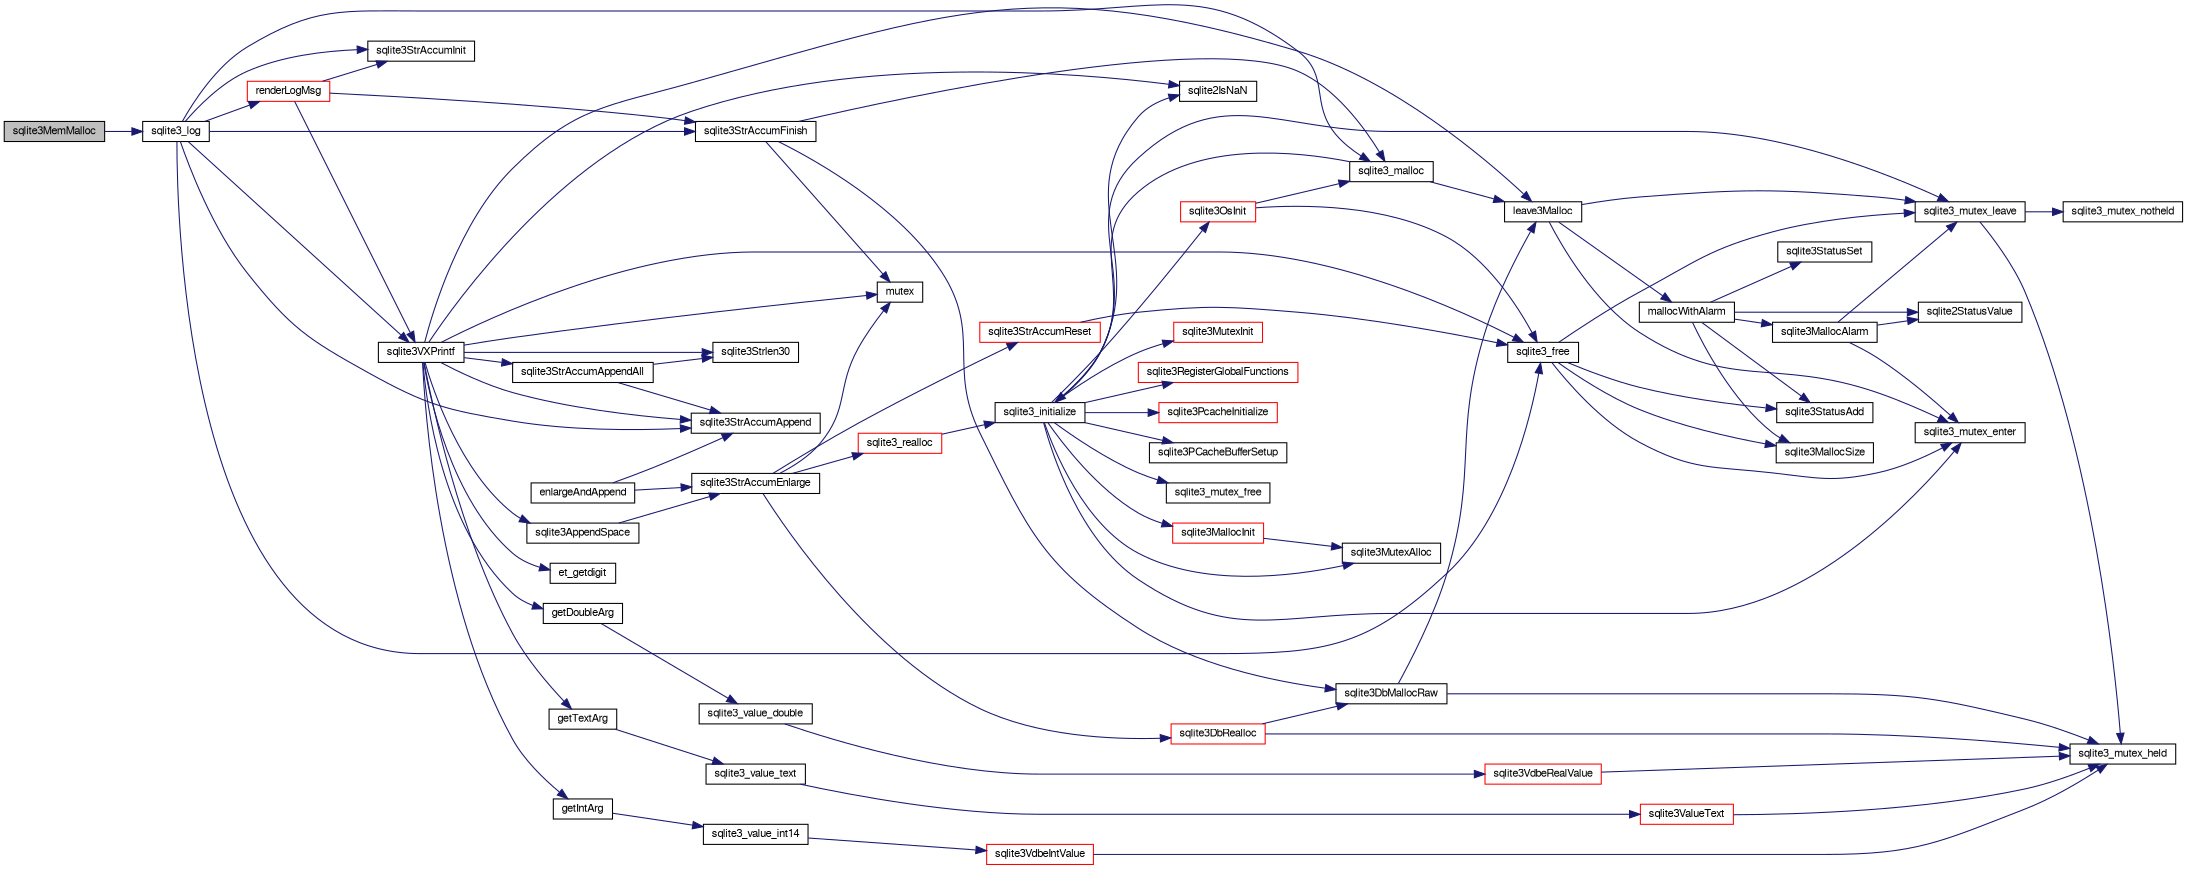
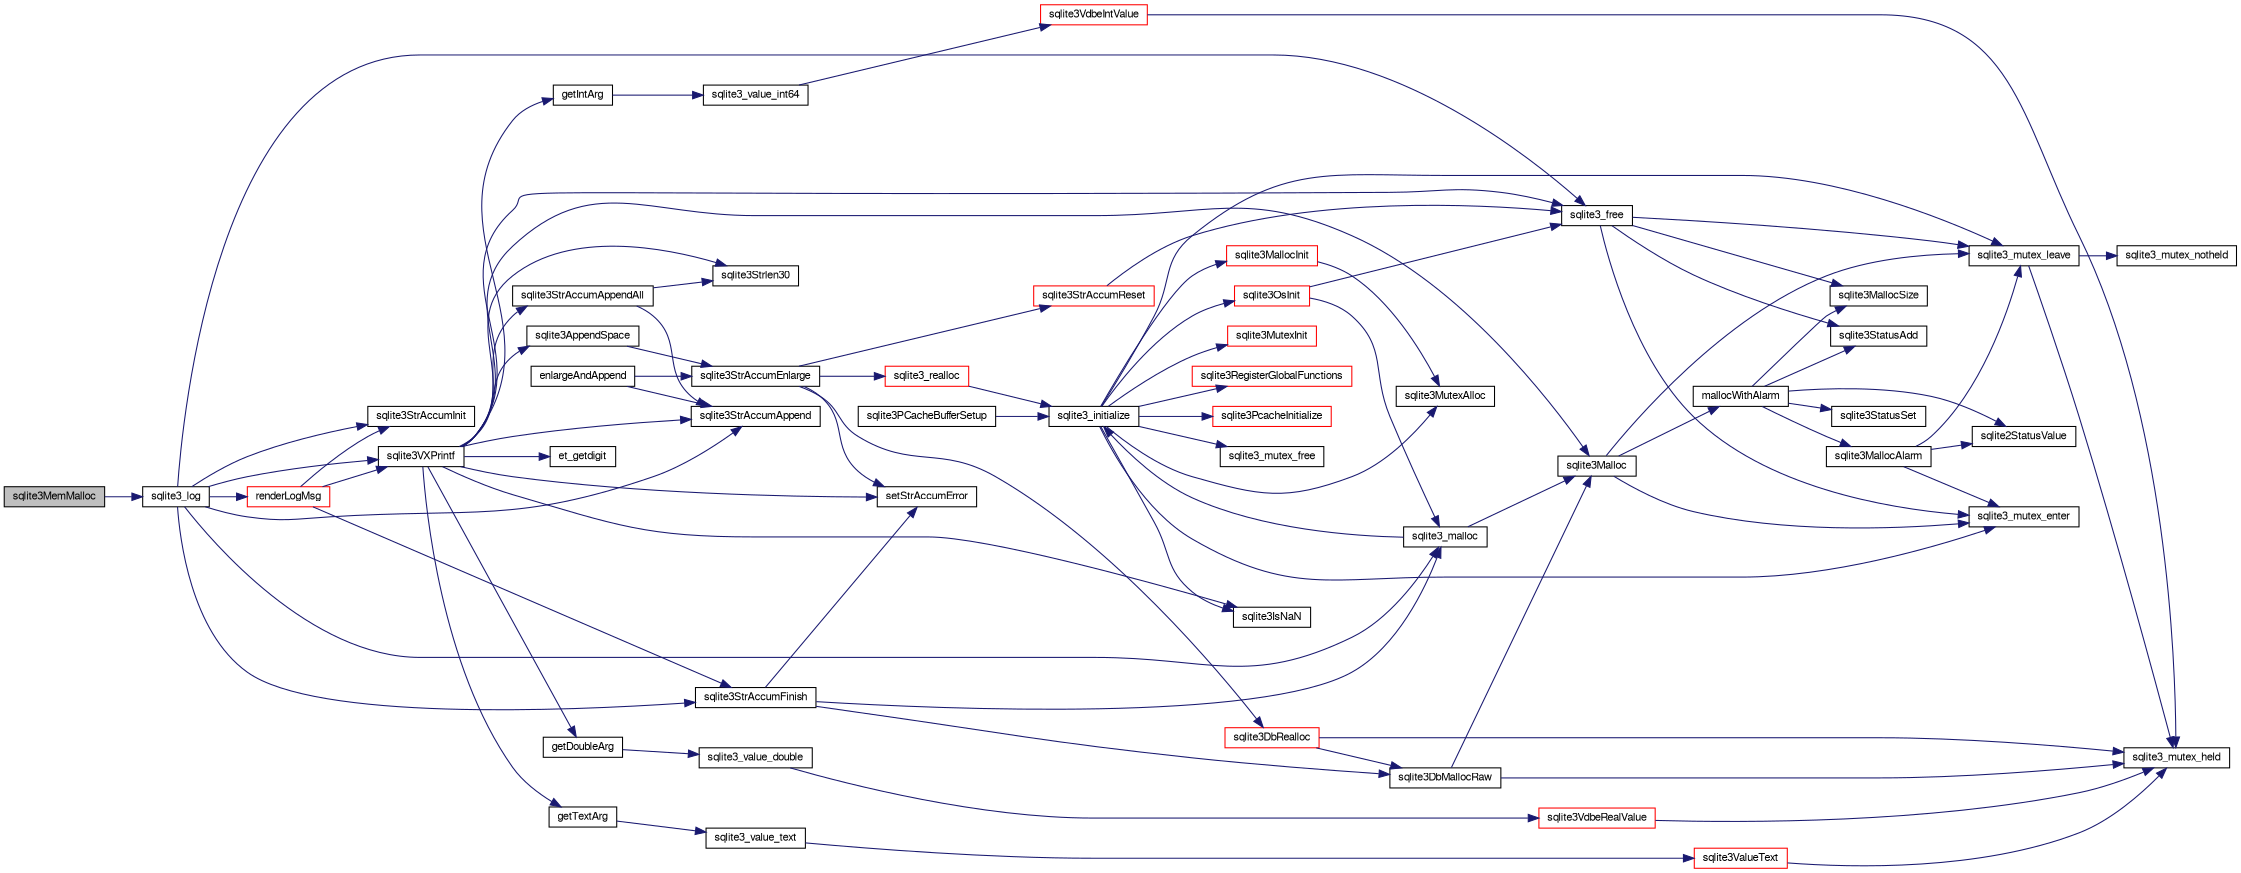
(1218, 91) -> (1272, 617)
(1543, 212) -> (1597, 466)
(900, 292) -> (927, 497)
(1124, 432) -> (1017, 416)
(756, 834) -> (756, 95)
